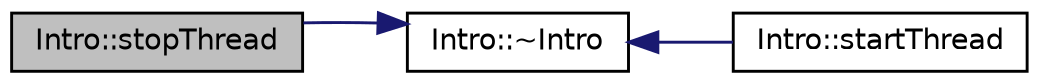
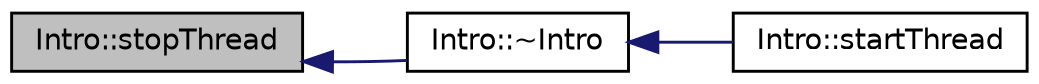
(341, 23) -> (370, 62)
